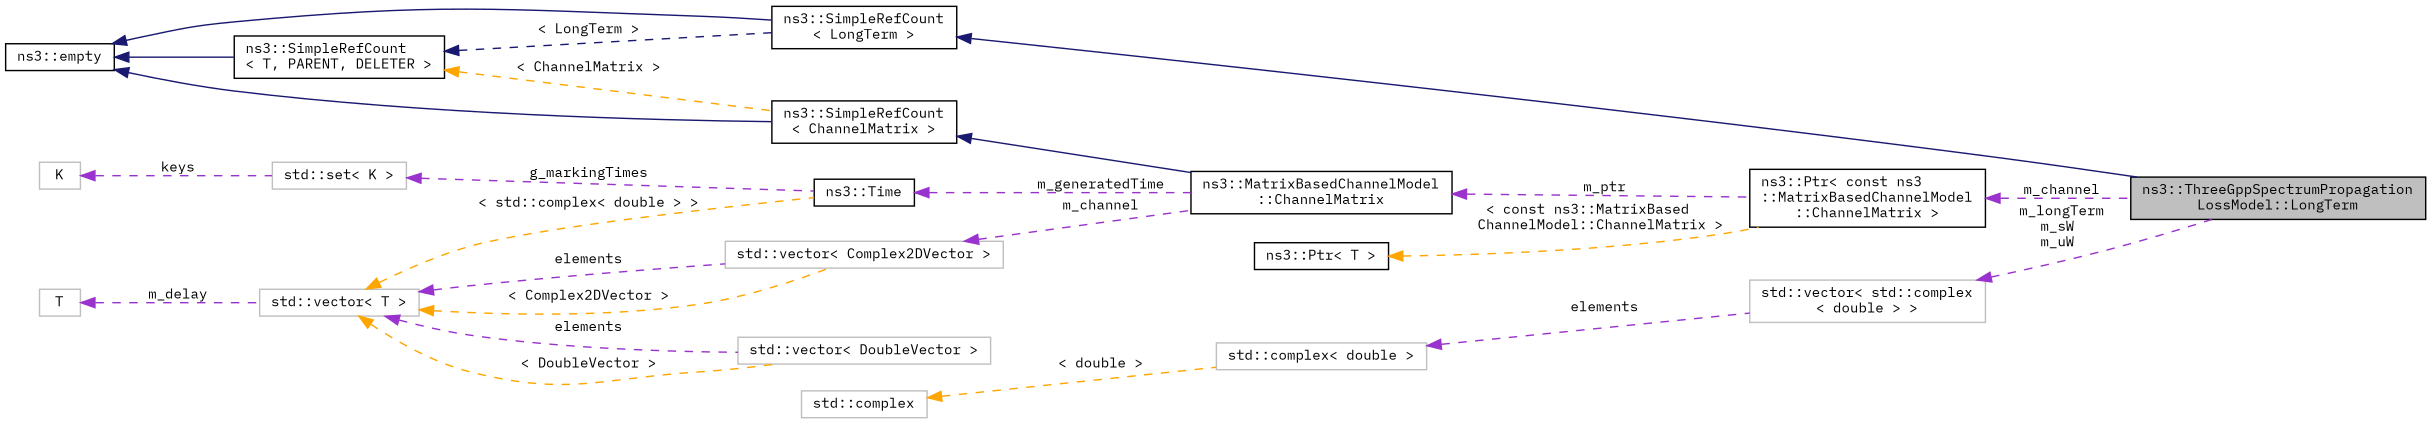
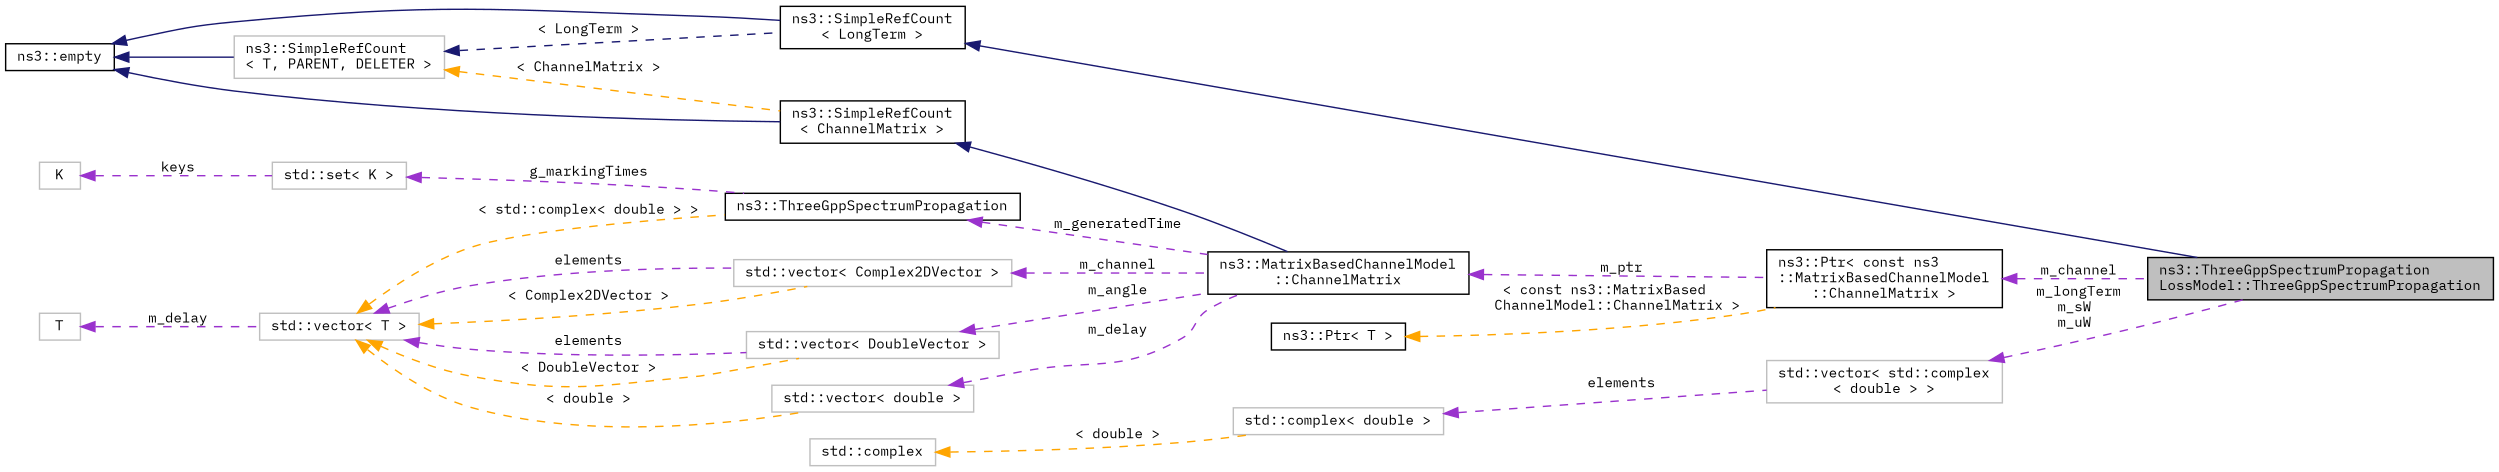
(339, 57) -> (339, 57)
(864, 193) -> (873, 207)
(2278, 198) -> (2321, 279)
none -> (1091, 311)
none -> (873, 399)
